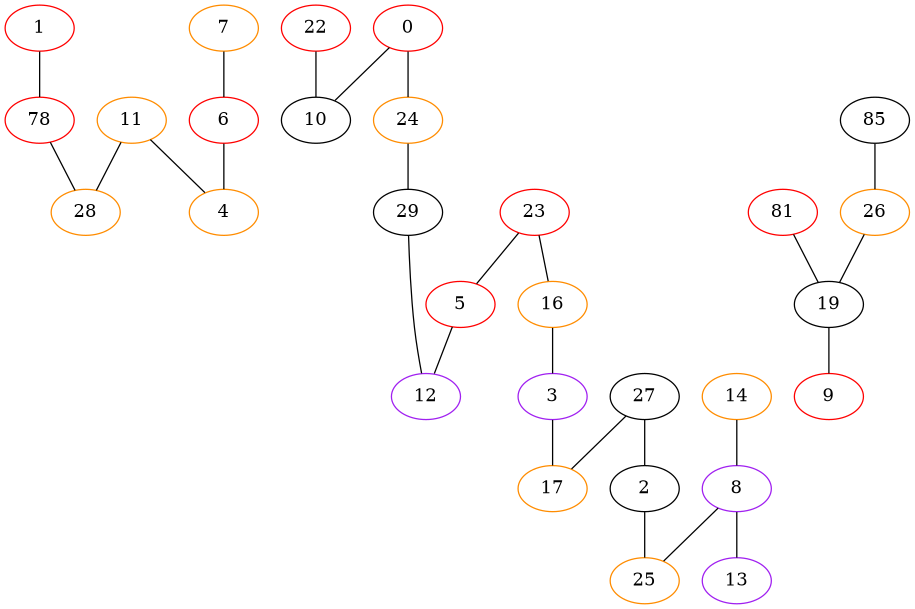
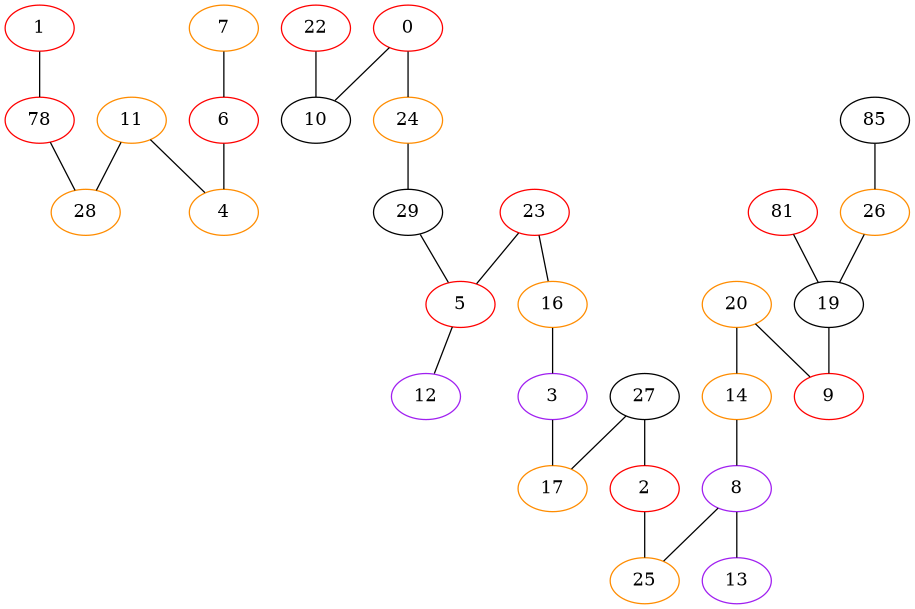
none -> (737, 304)
(412, 305) -> (434, 258)
(645, 489) -> (645, 489)
